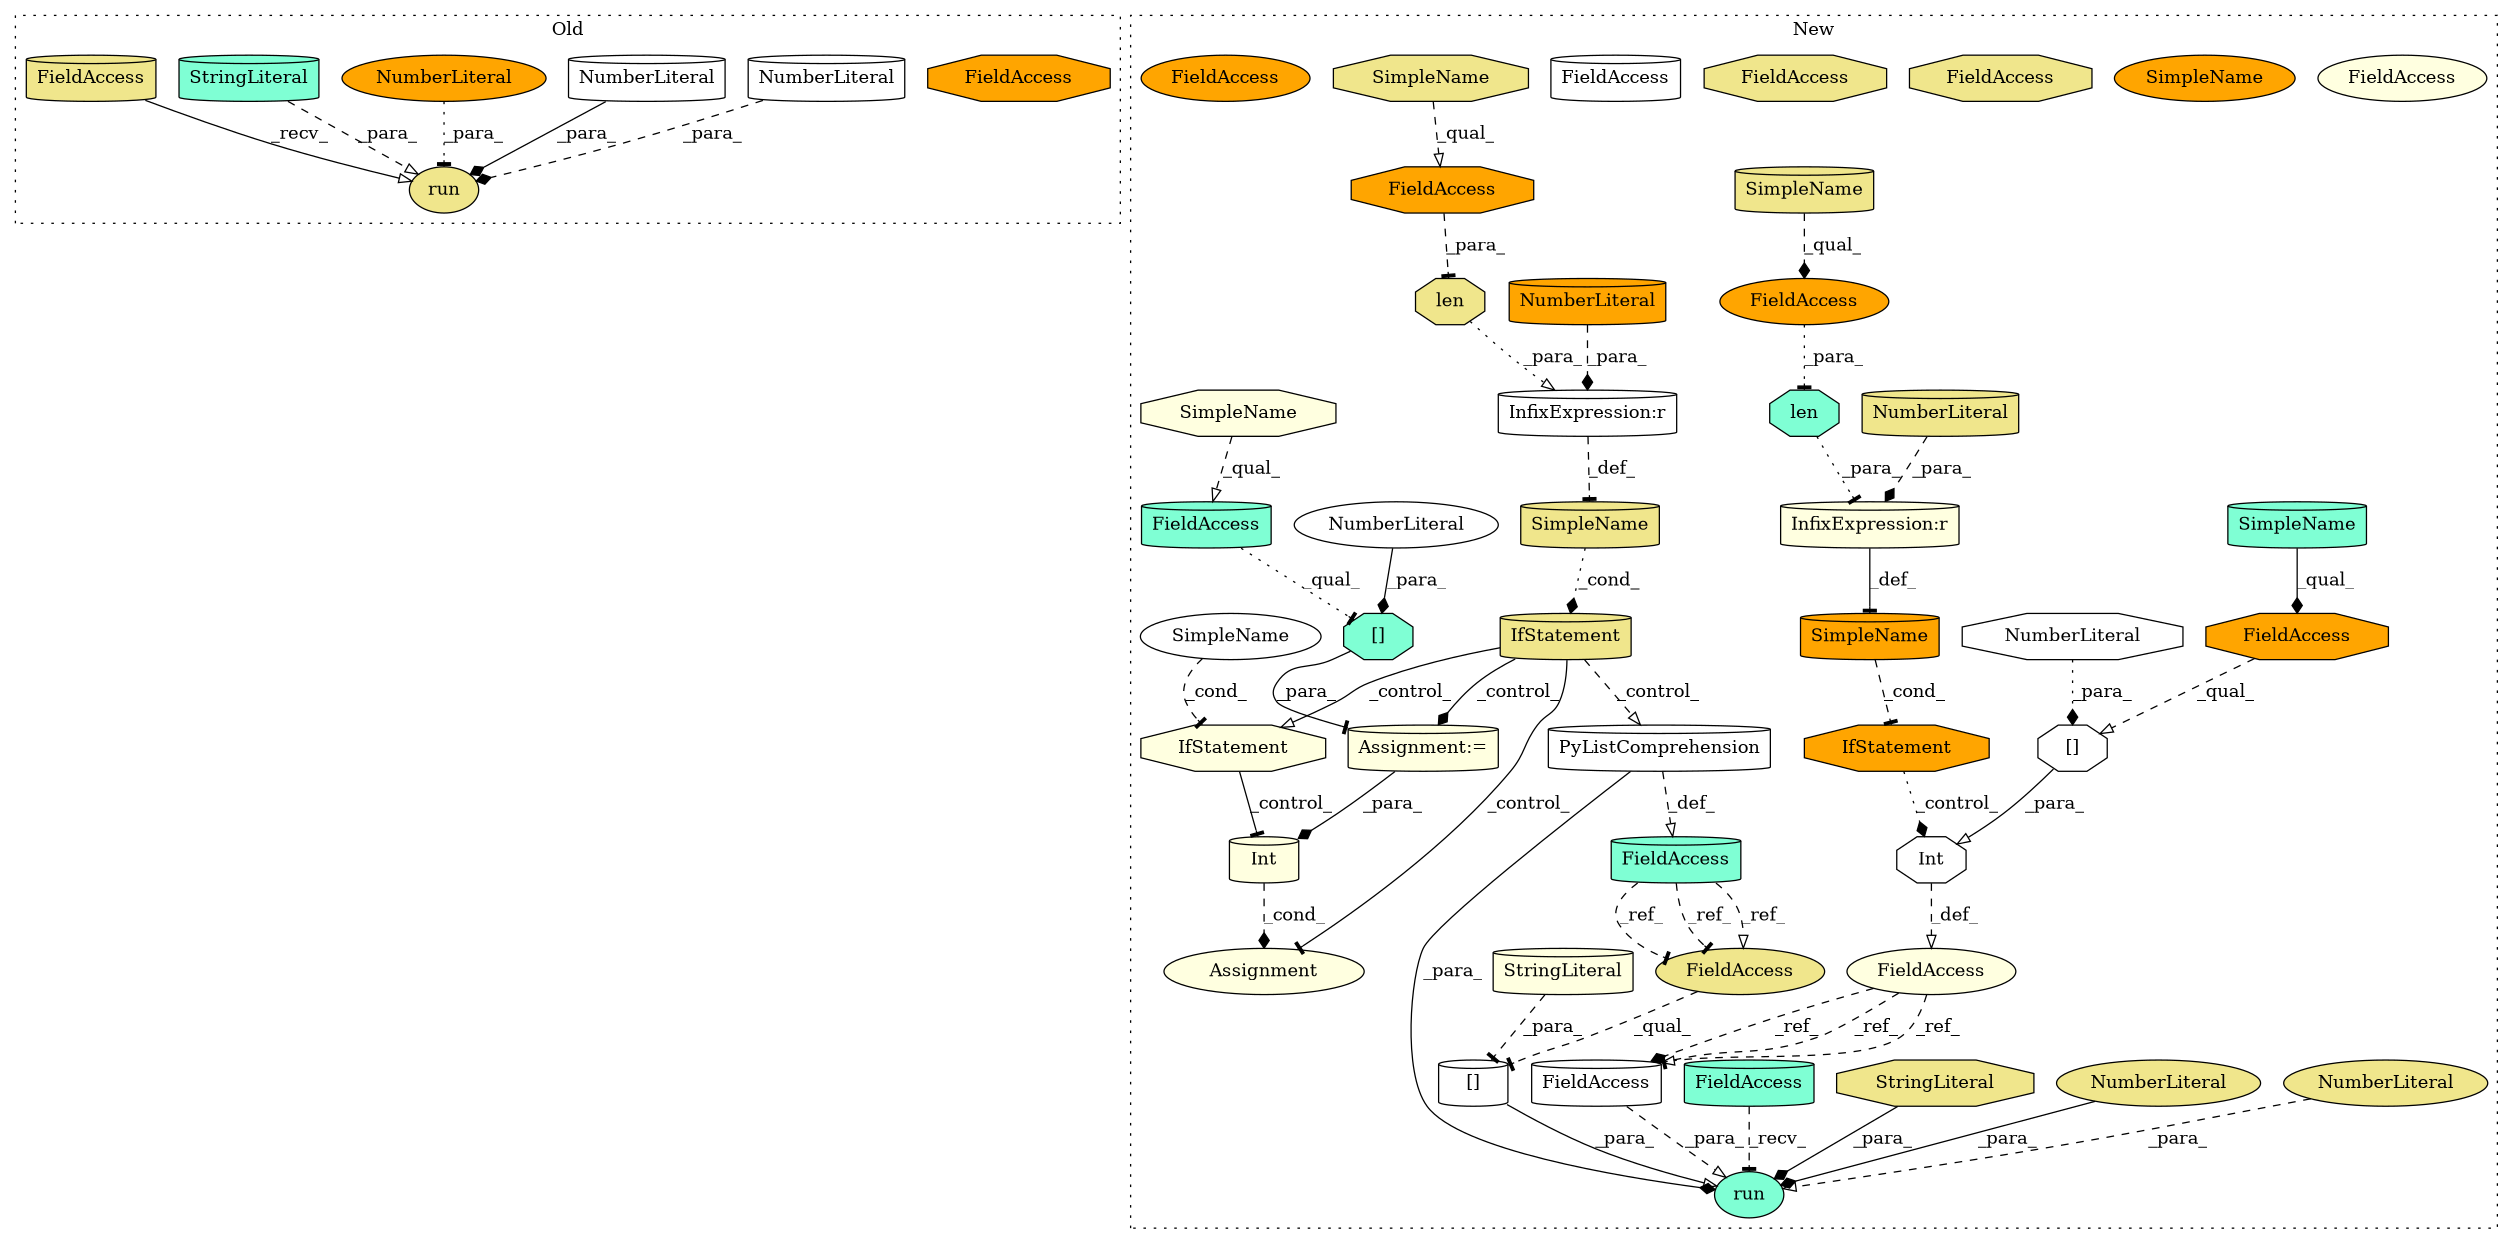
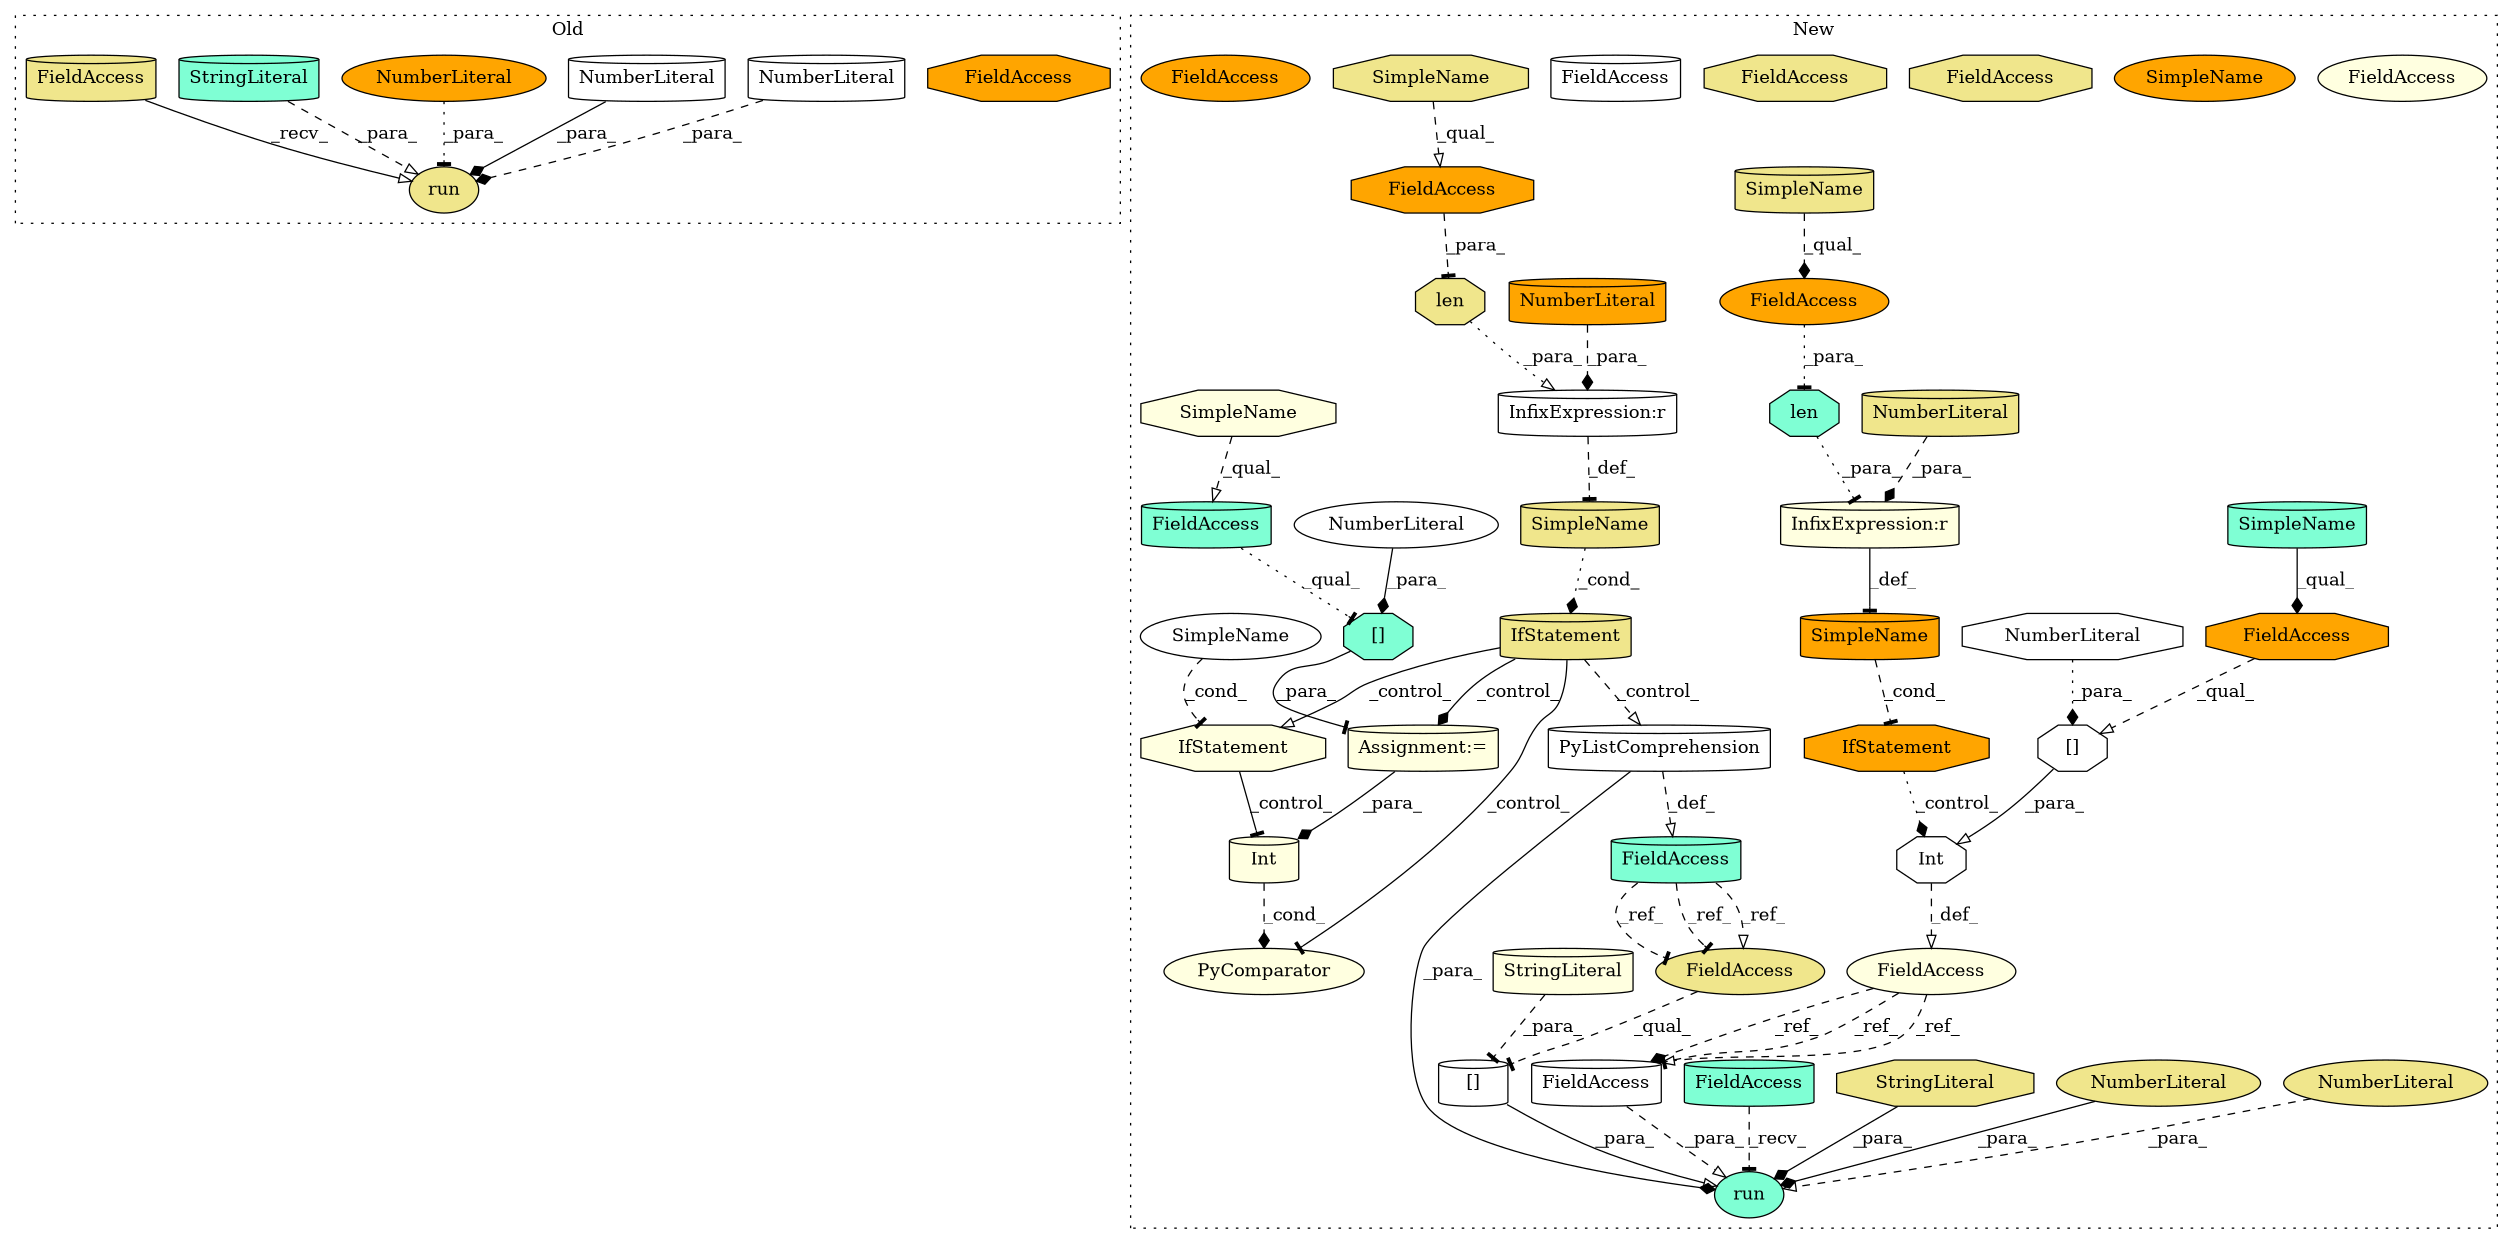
(1264, 971) -> (1264, 971)
